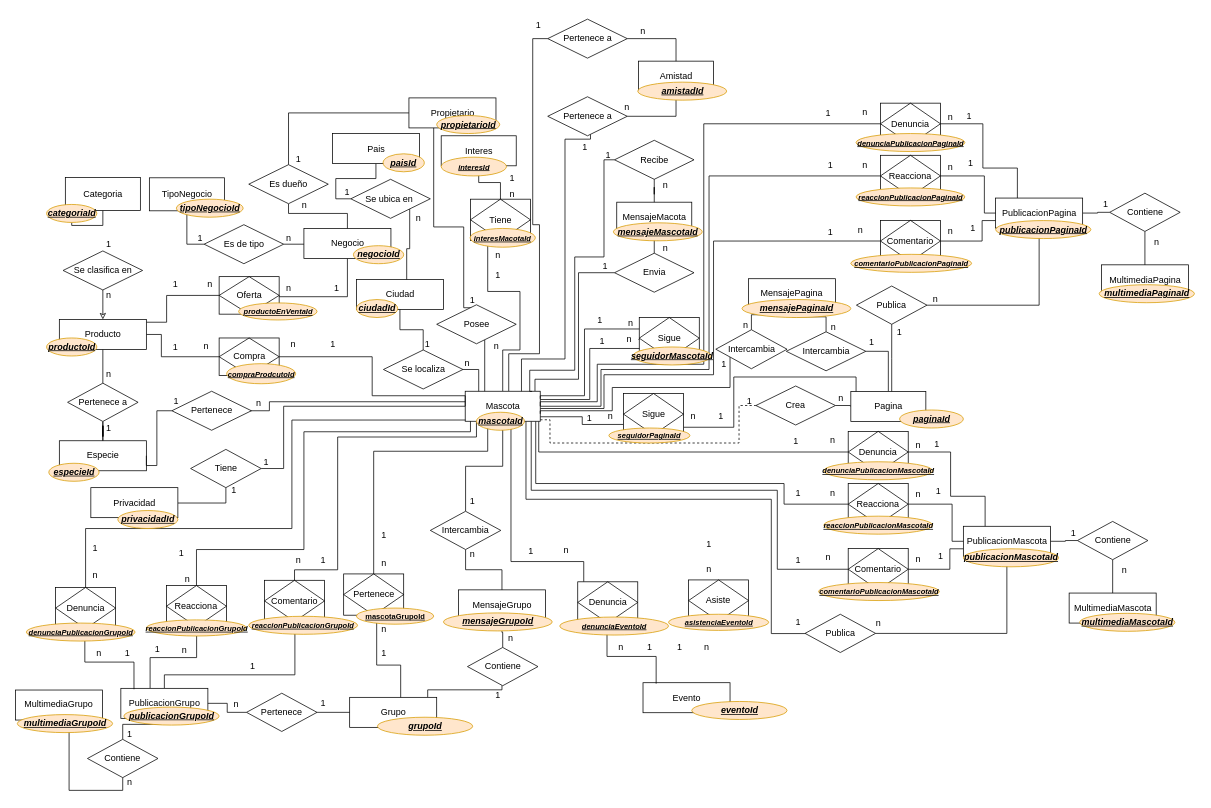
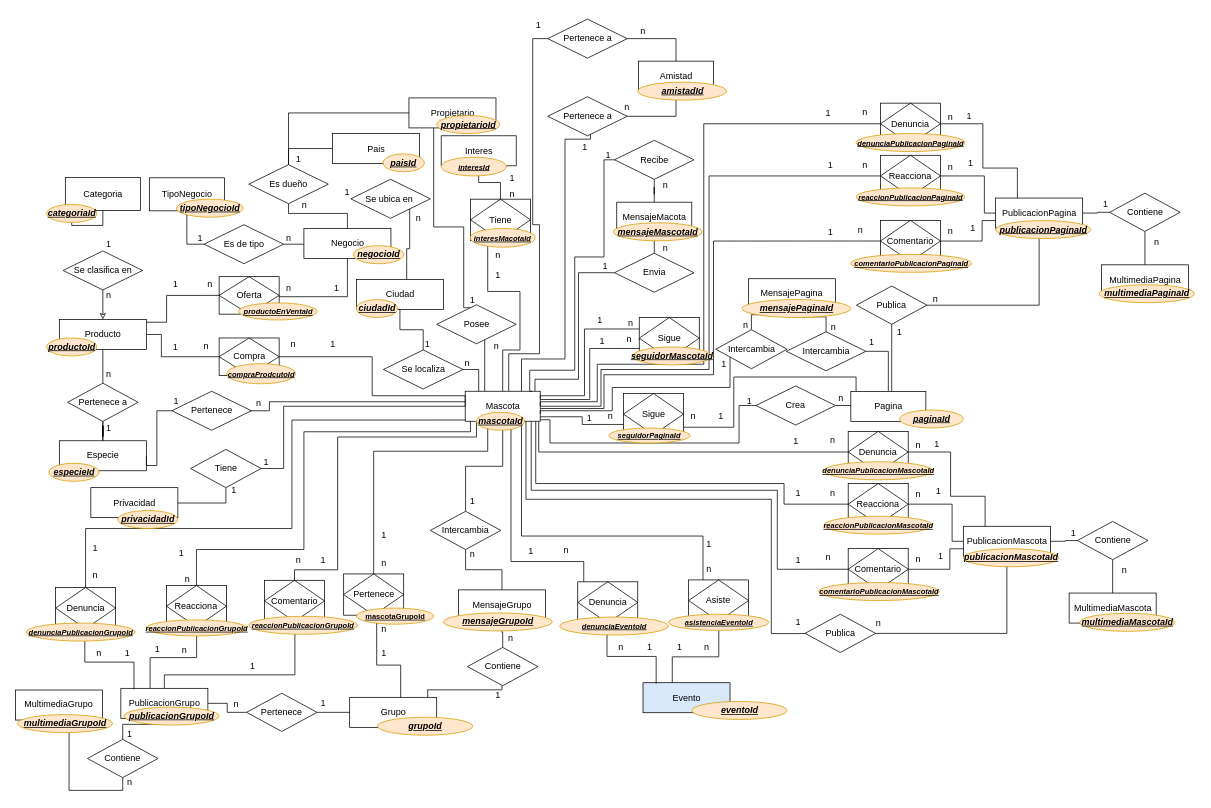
(346, 179) -> (312, 149)
(739, 418) -> (739, 418)
none -> (557, 536)
none -> (696, 657)
(686, 698) -> (686, 698)
